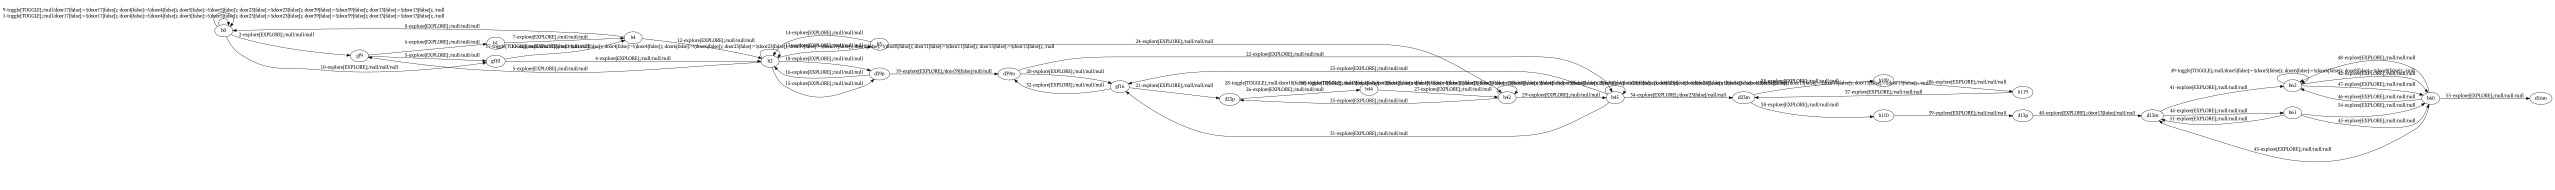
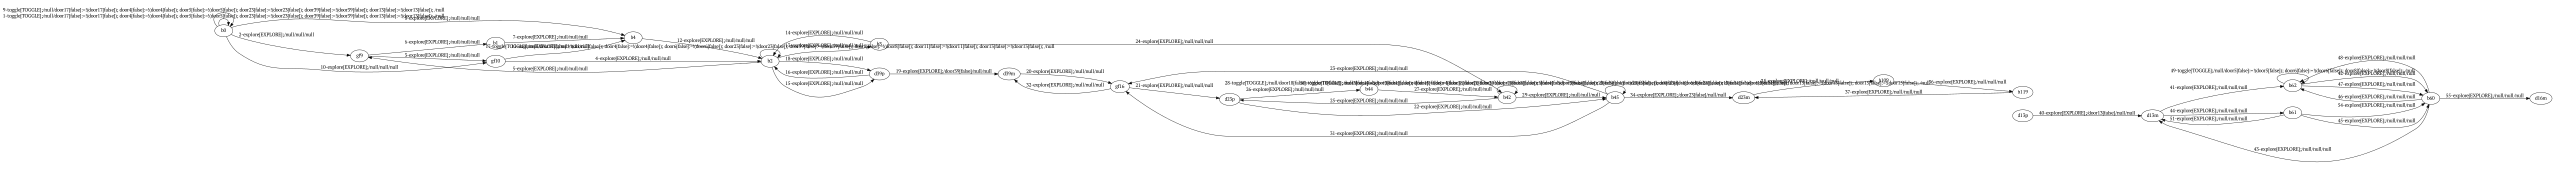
(430, 29) -> (427, 22)
(1319, 57) -> (1420, 114)
(1884, 116) -> none
